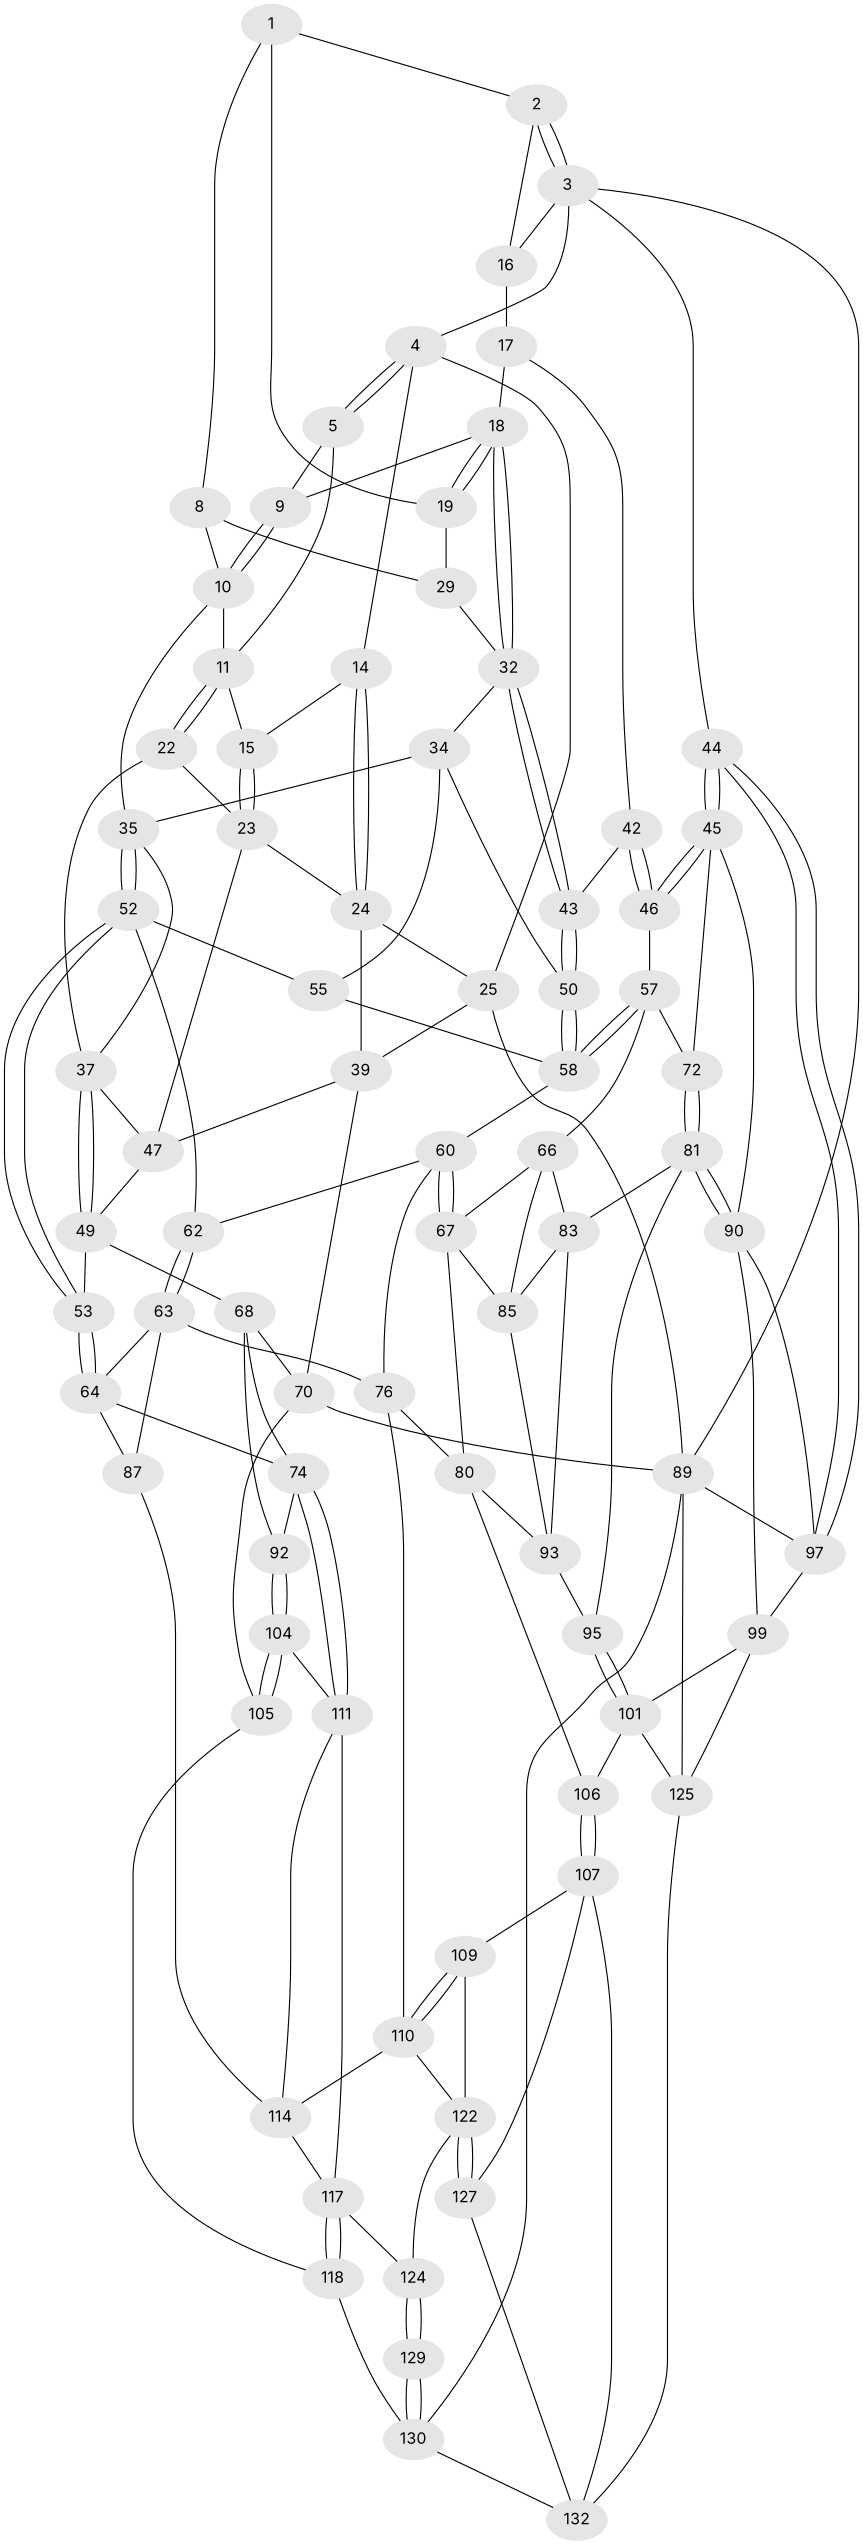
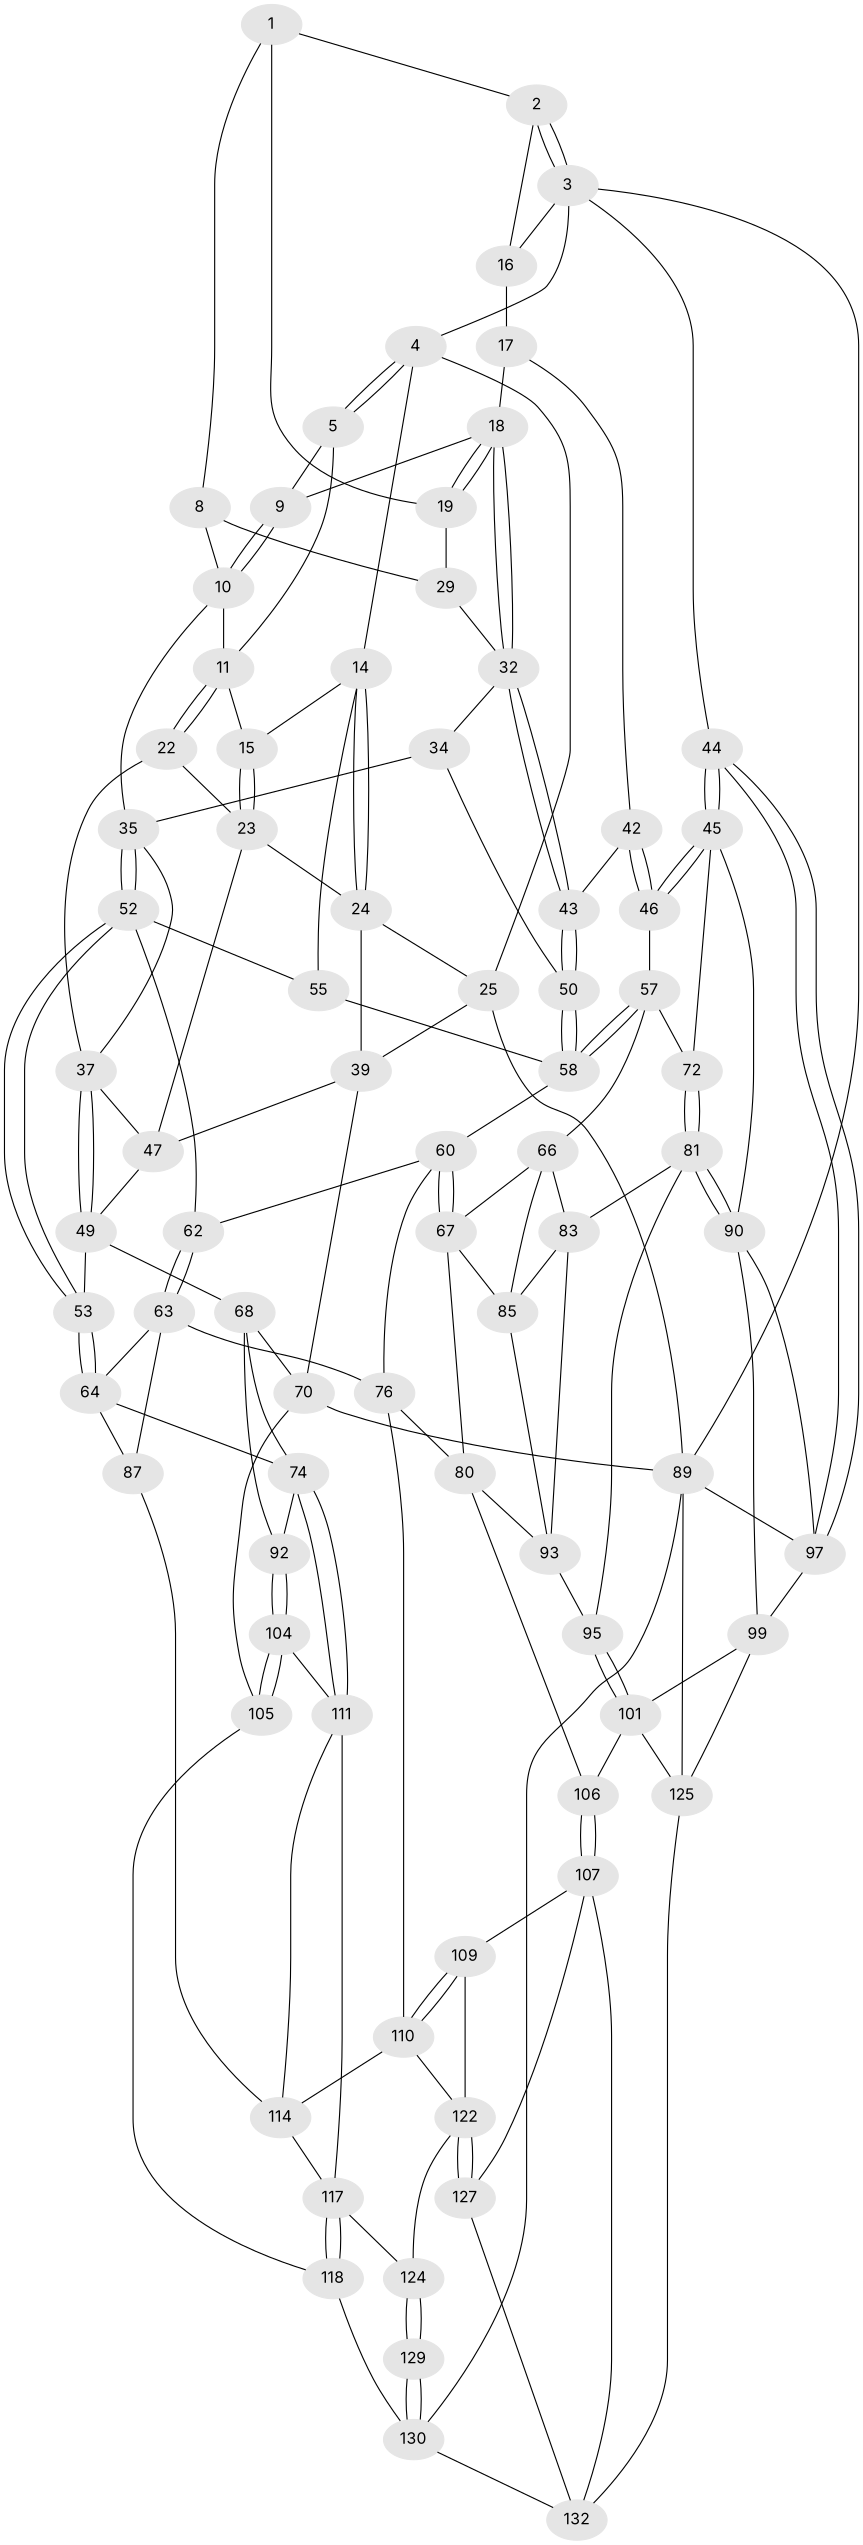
(421, 889) -> (329, 829)
